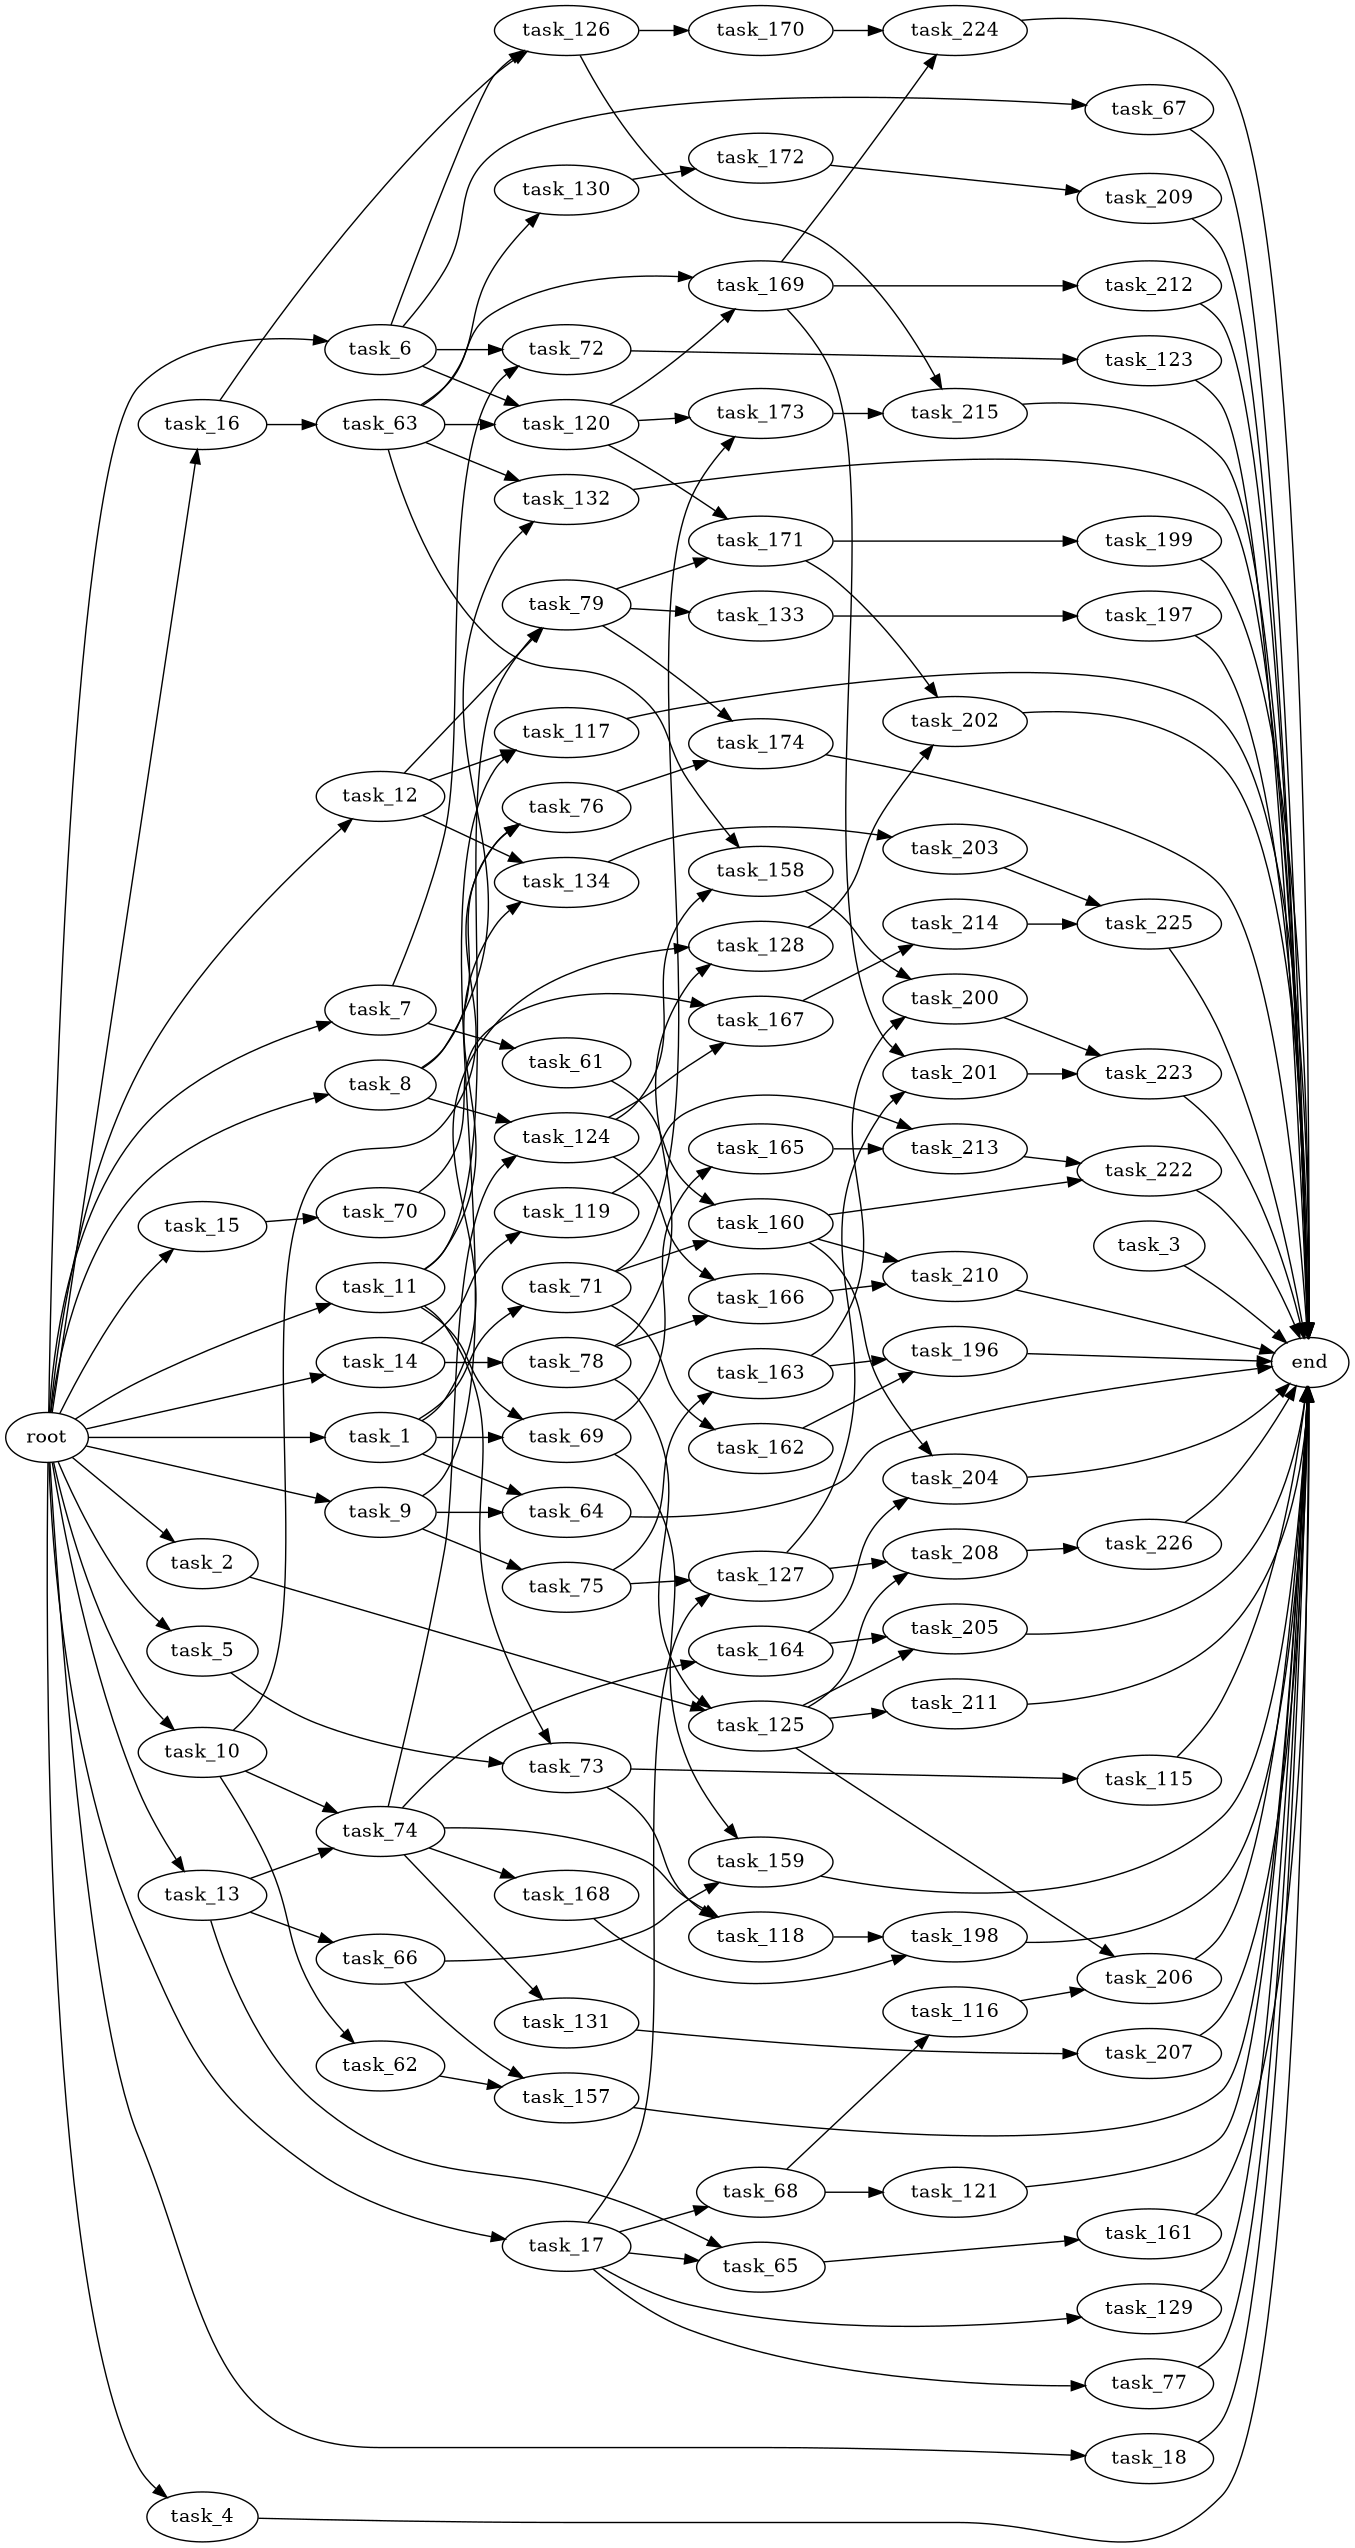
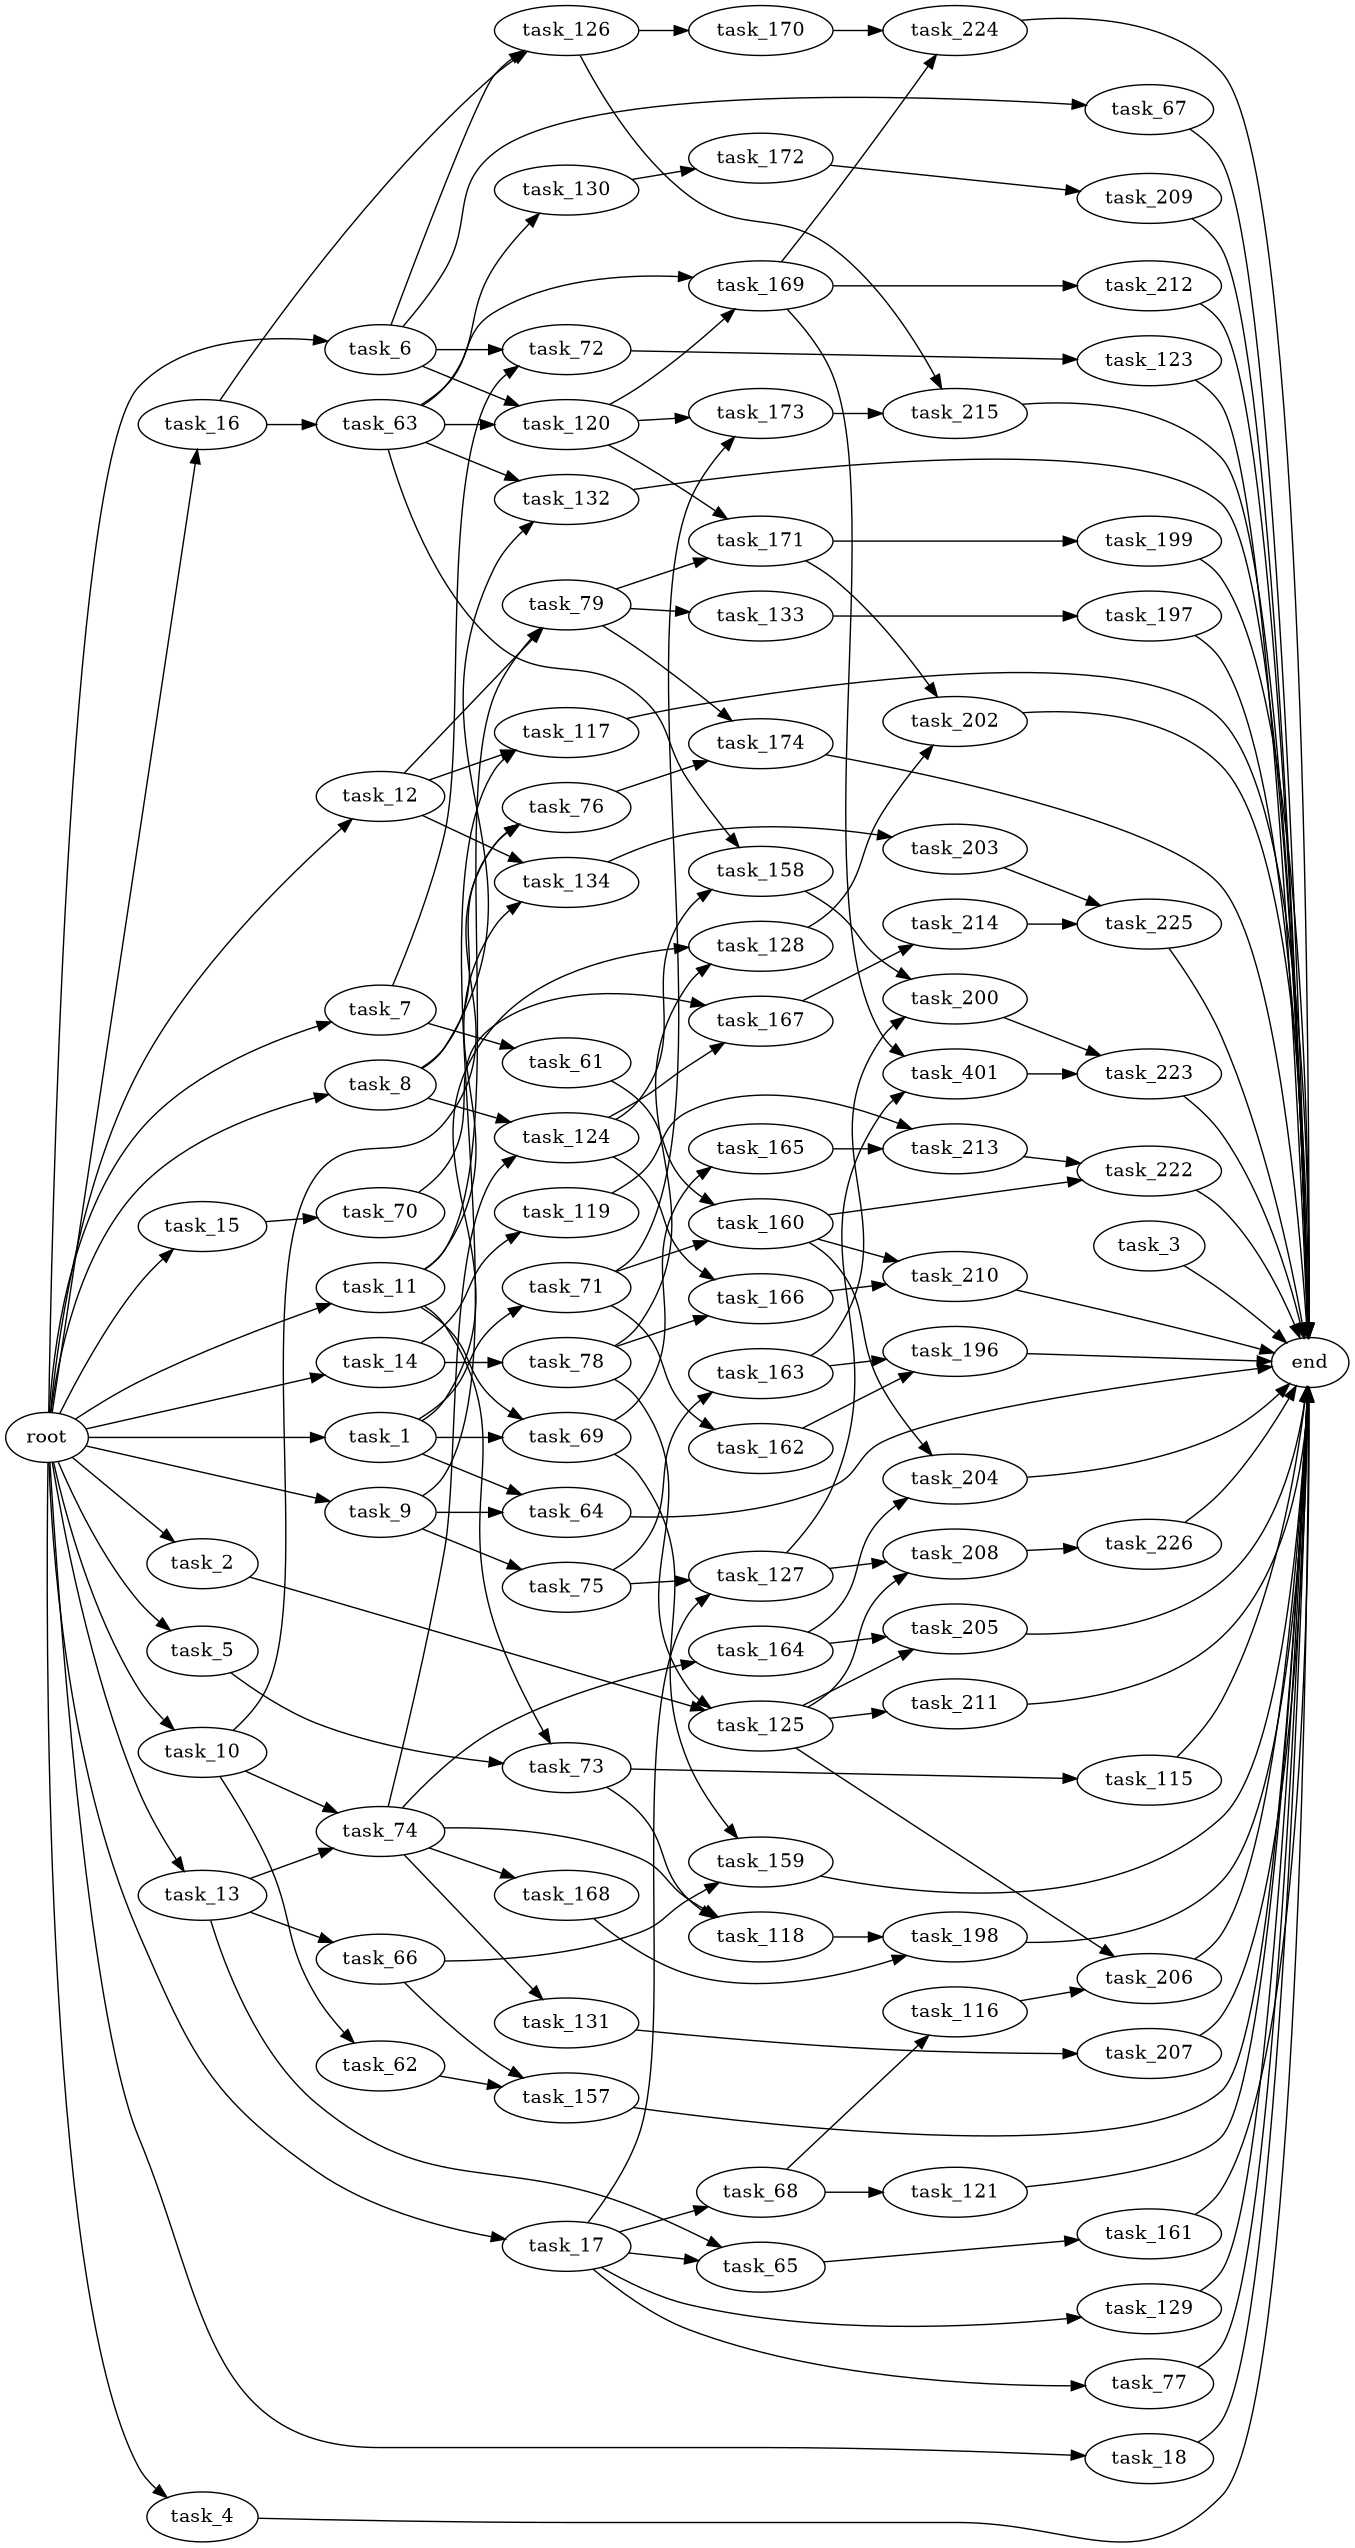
(955, 1074) -> (955, 1074)
